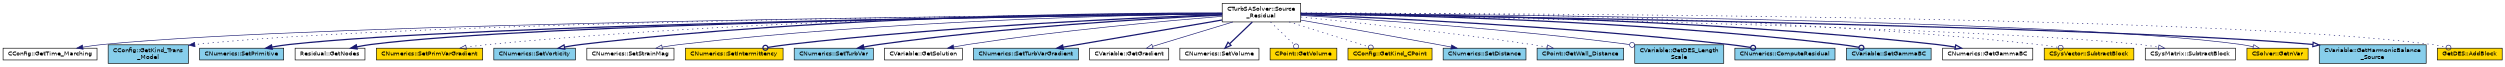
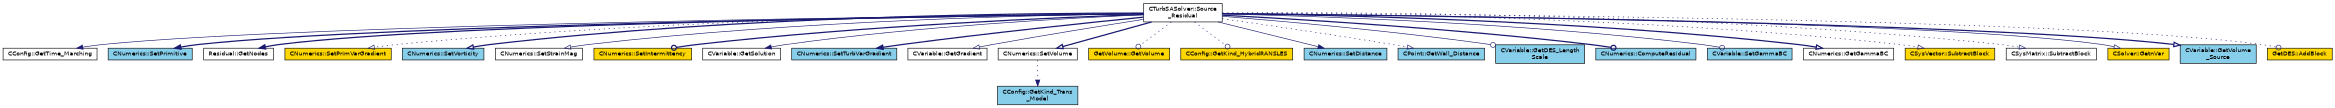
(1680, 20) -> (1640, 24)
(708, 21) -> (1038, 70)
(1608, 25) -> (1471, 24)
(834, 54) -> none
(1303, 54) -> (1129, 54)
(1390, 54) -> (1237, 54)
(2373, 54) -> (2218, 54)
